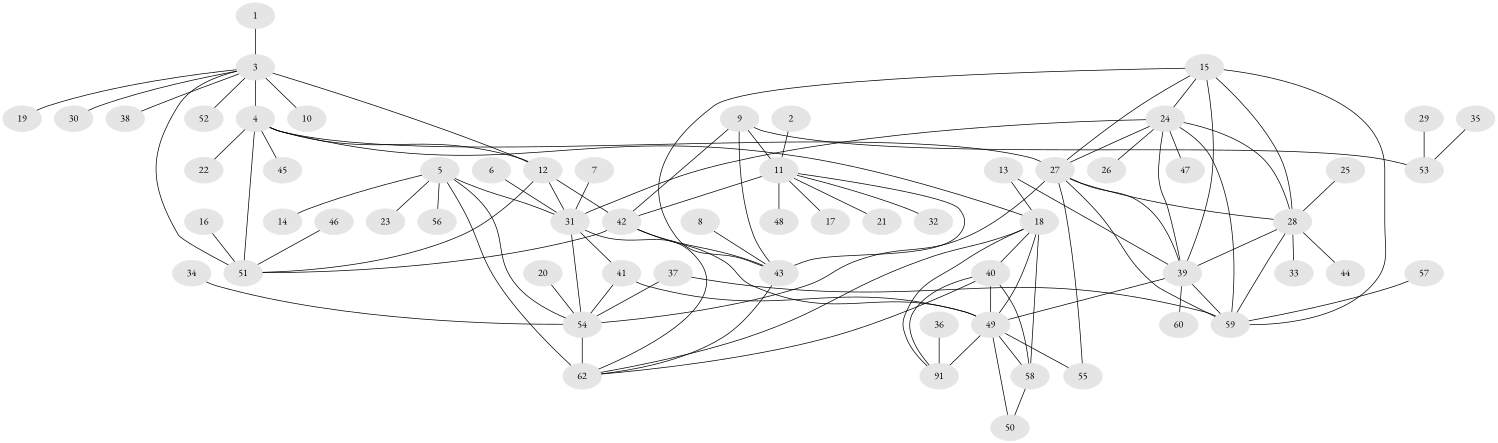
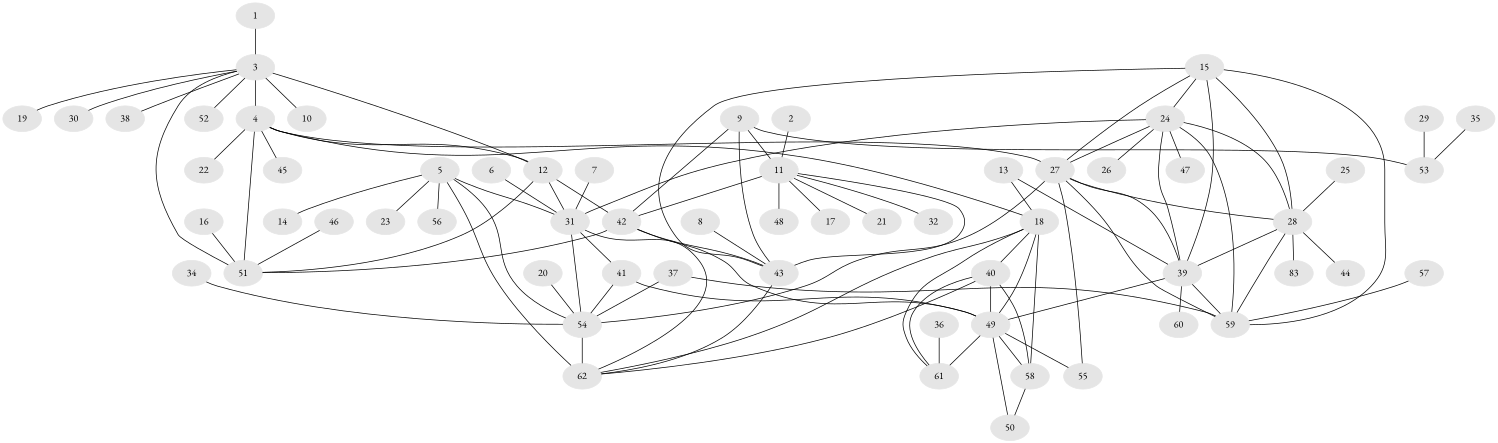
(1294, 273) -> (1294, 273)
(939, 376) -> (939, 376)
